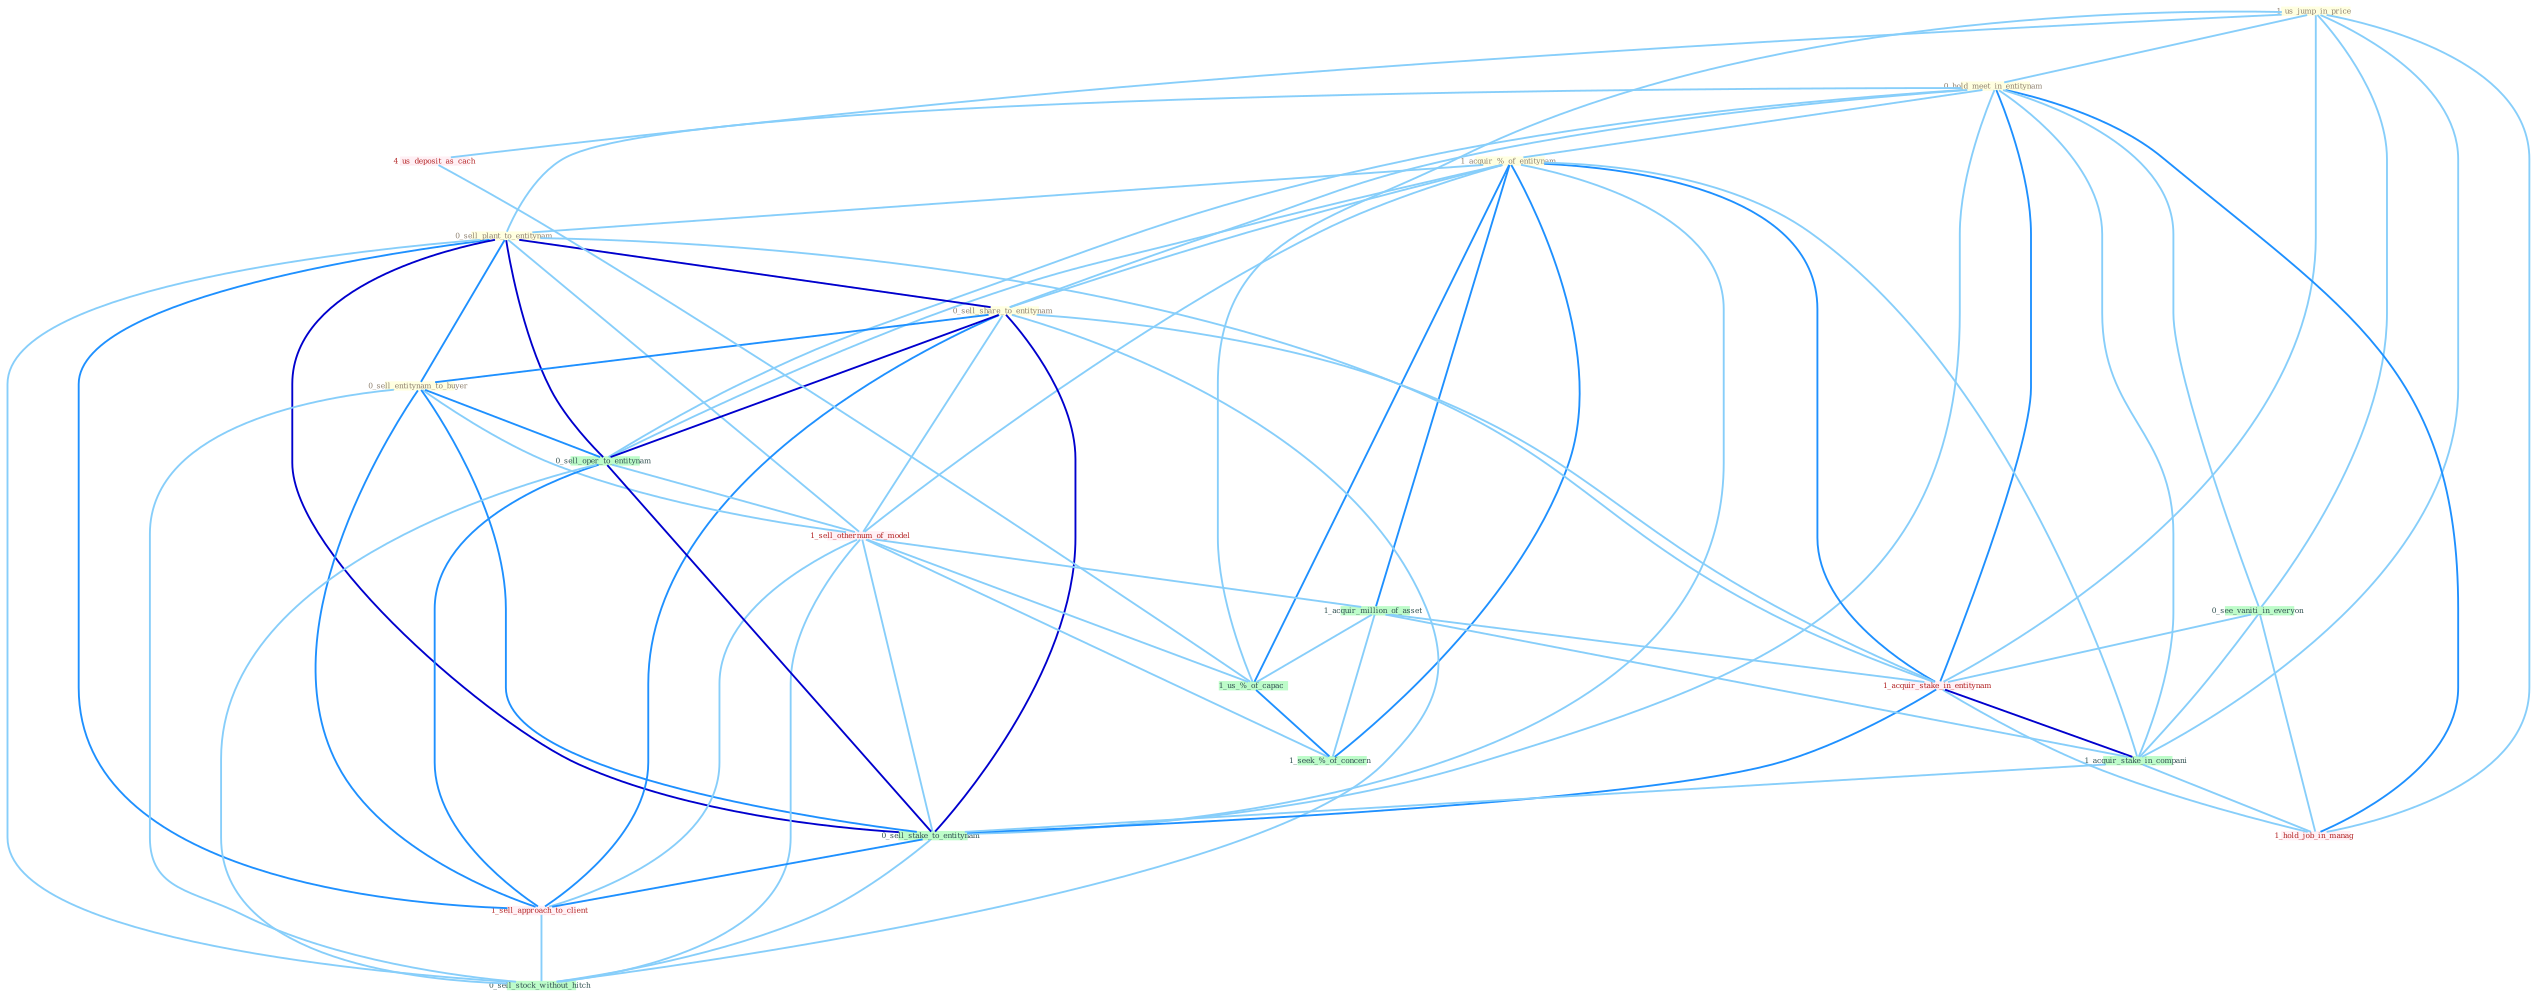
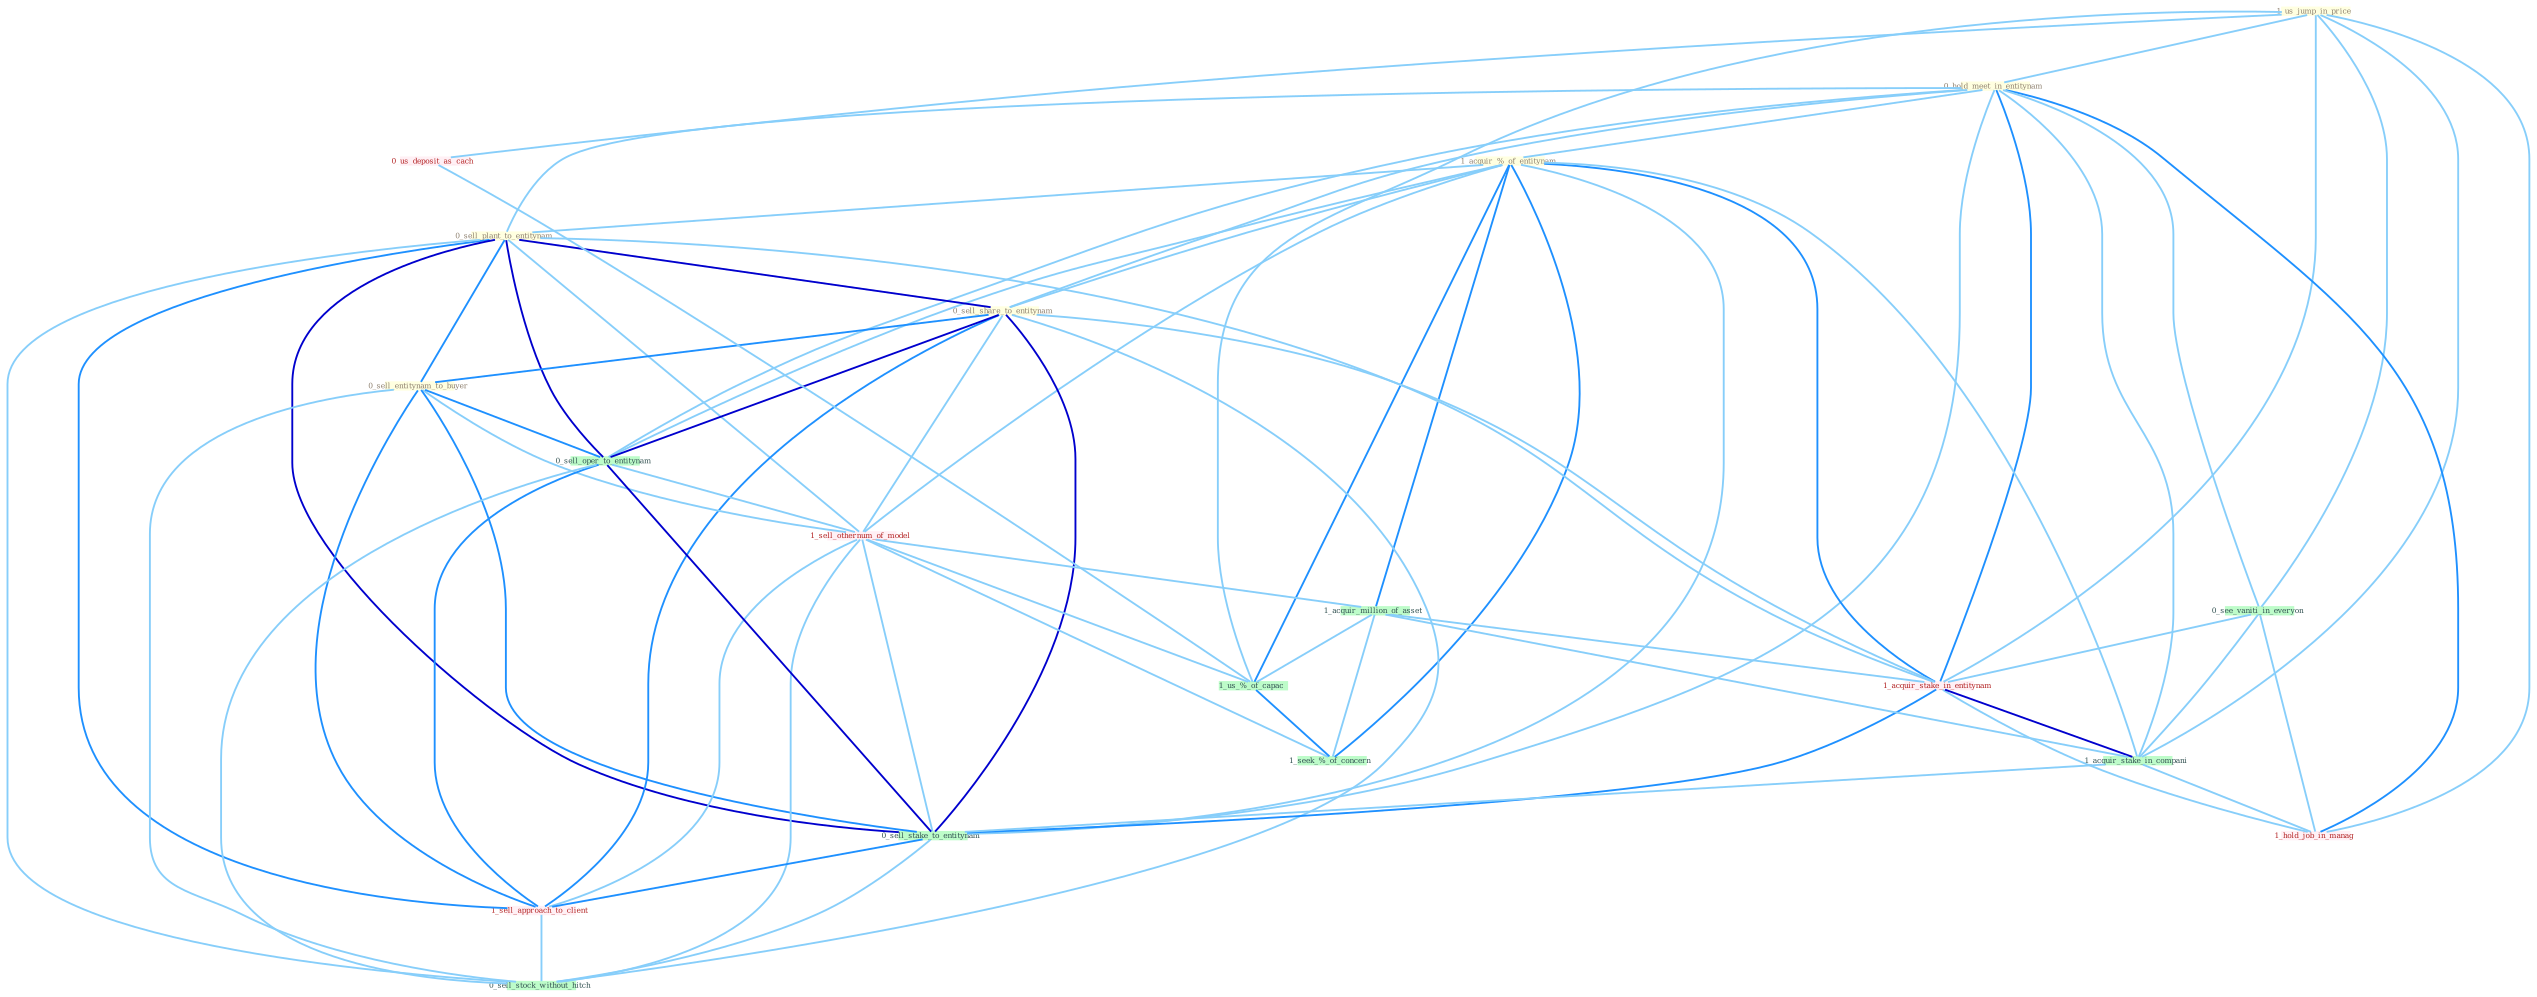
(435, 161) -> (435, 161)
